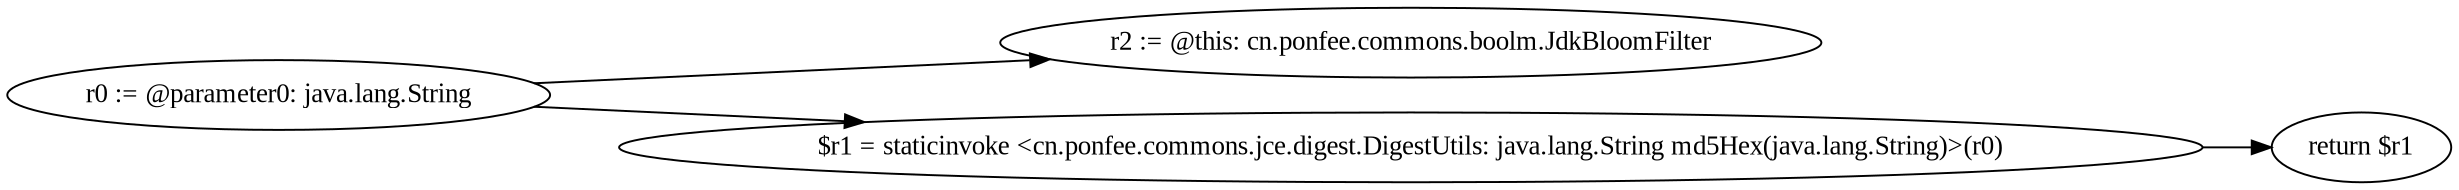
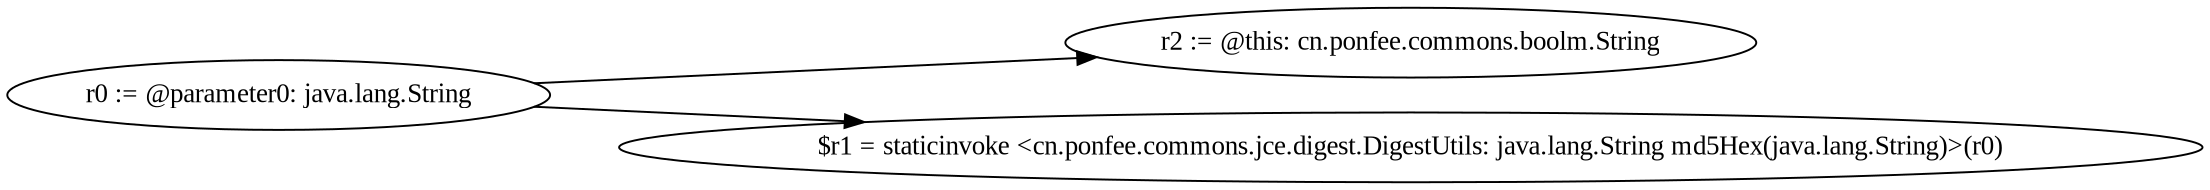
(1411, 43) -> (1411, 43)
(2361, 147) -> none
